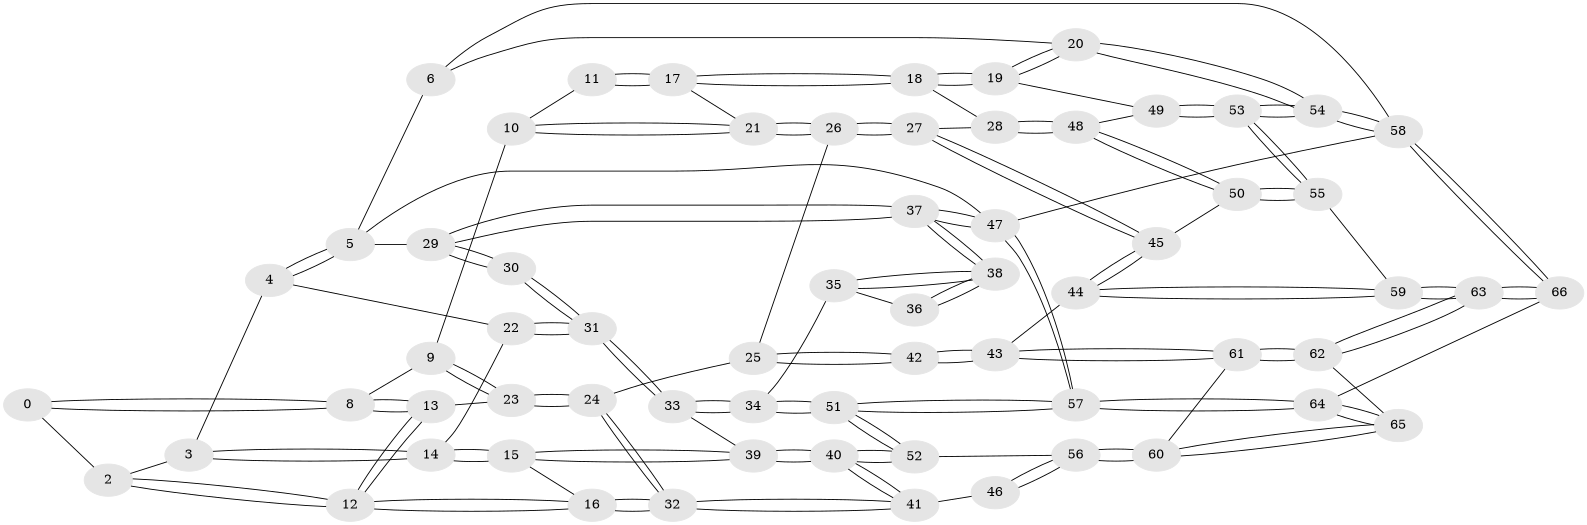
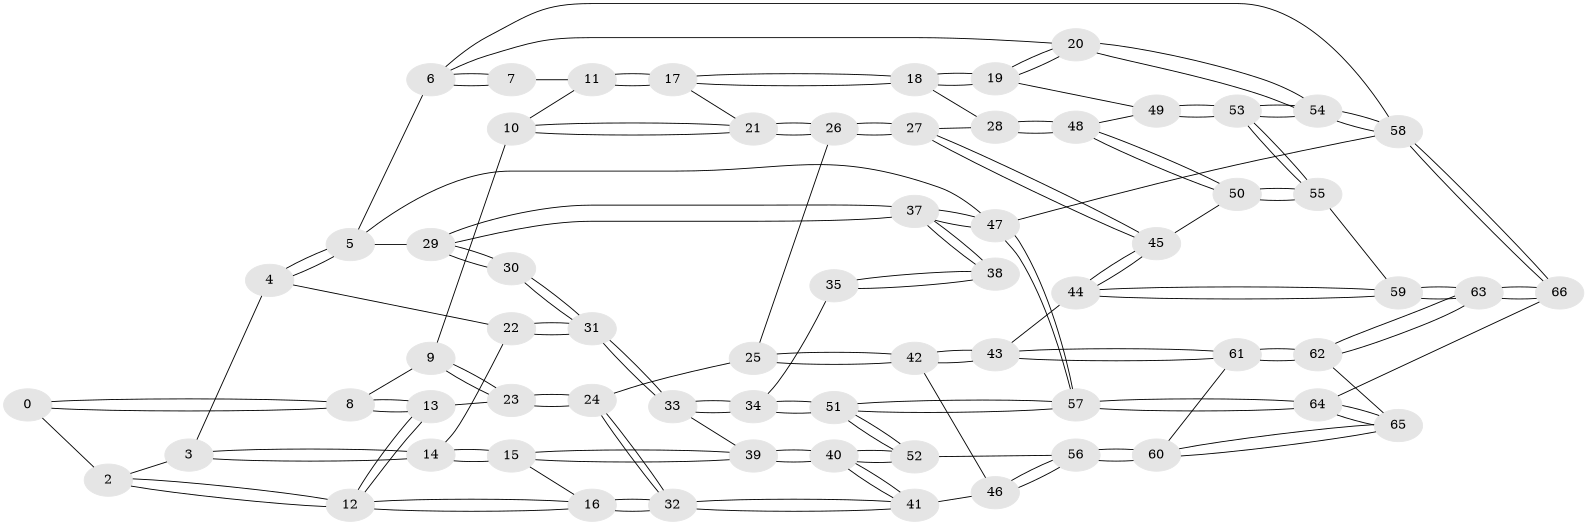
none -> (512, 80)
(915, 310) -> none
none -> (955, 425)
